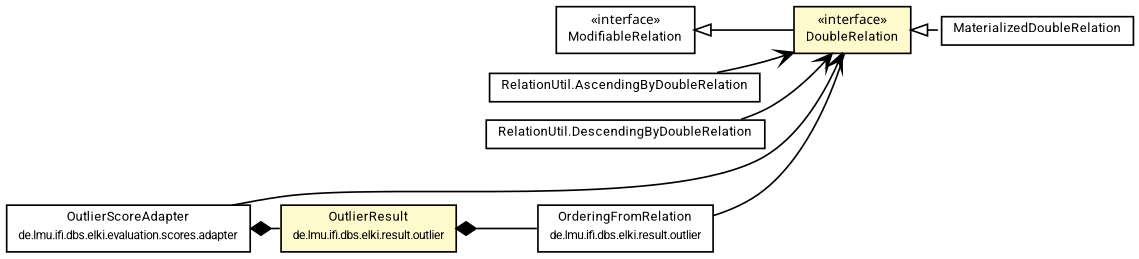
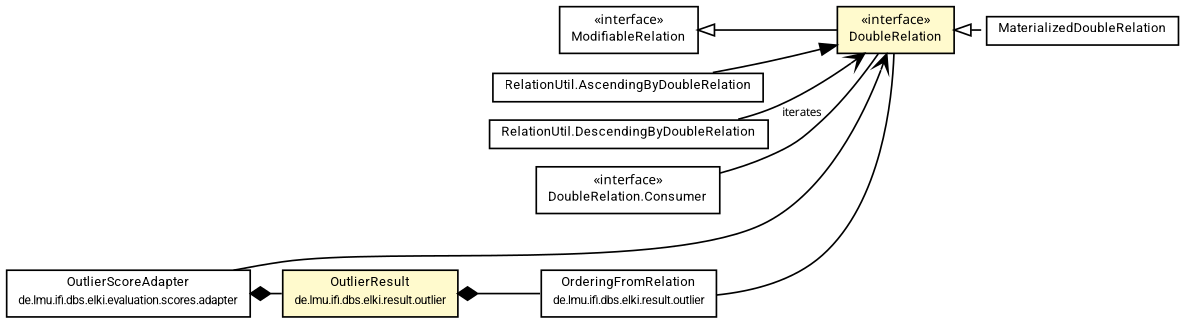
(748, 66) -> (767, 62)
none -> (628, 190)
